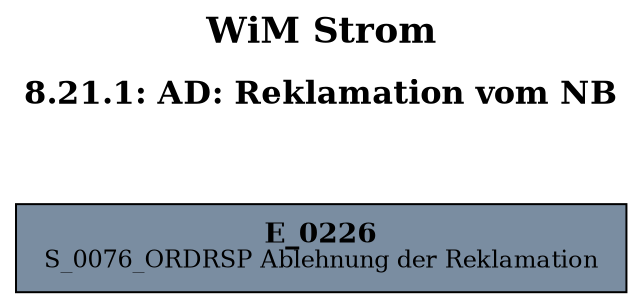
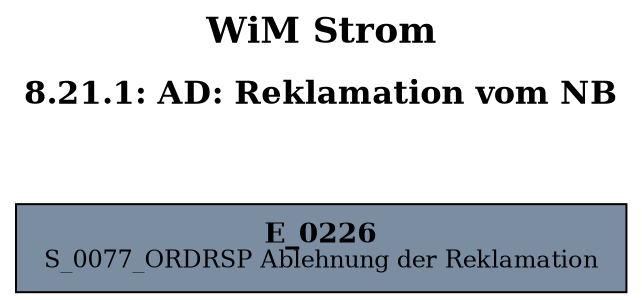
(321, 260) -> (321, 260)
